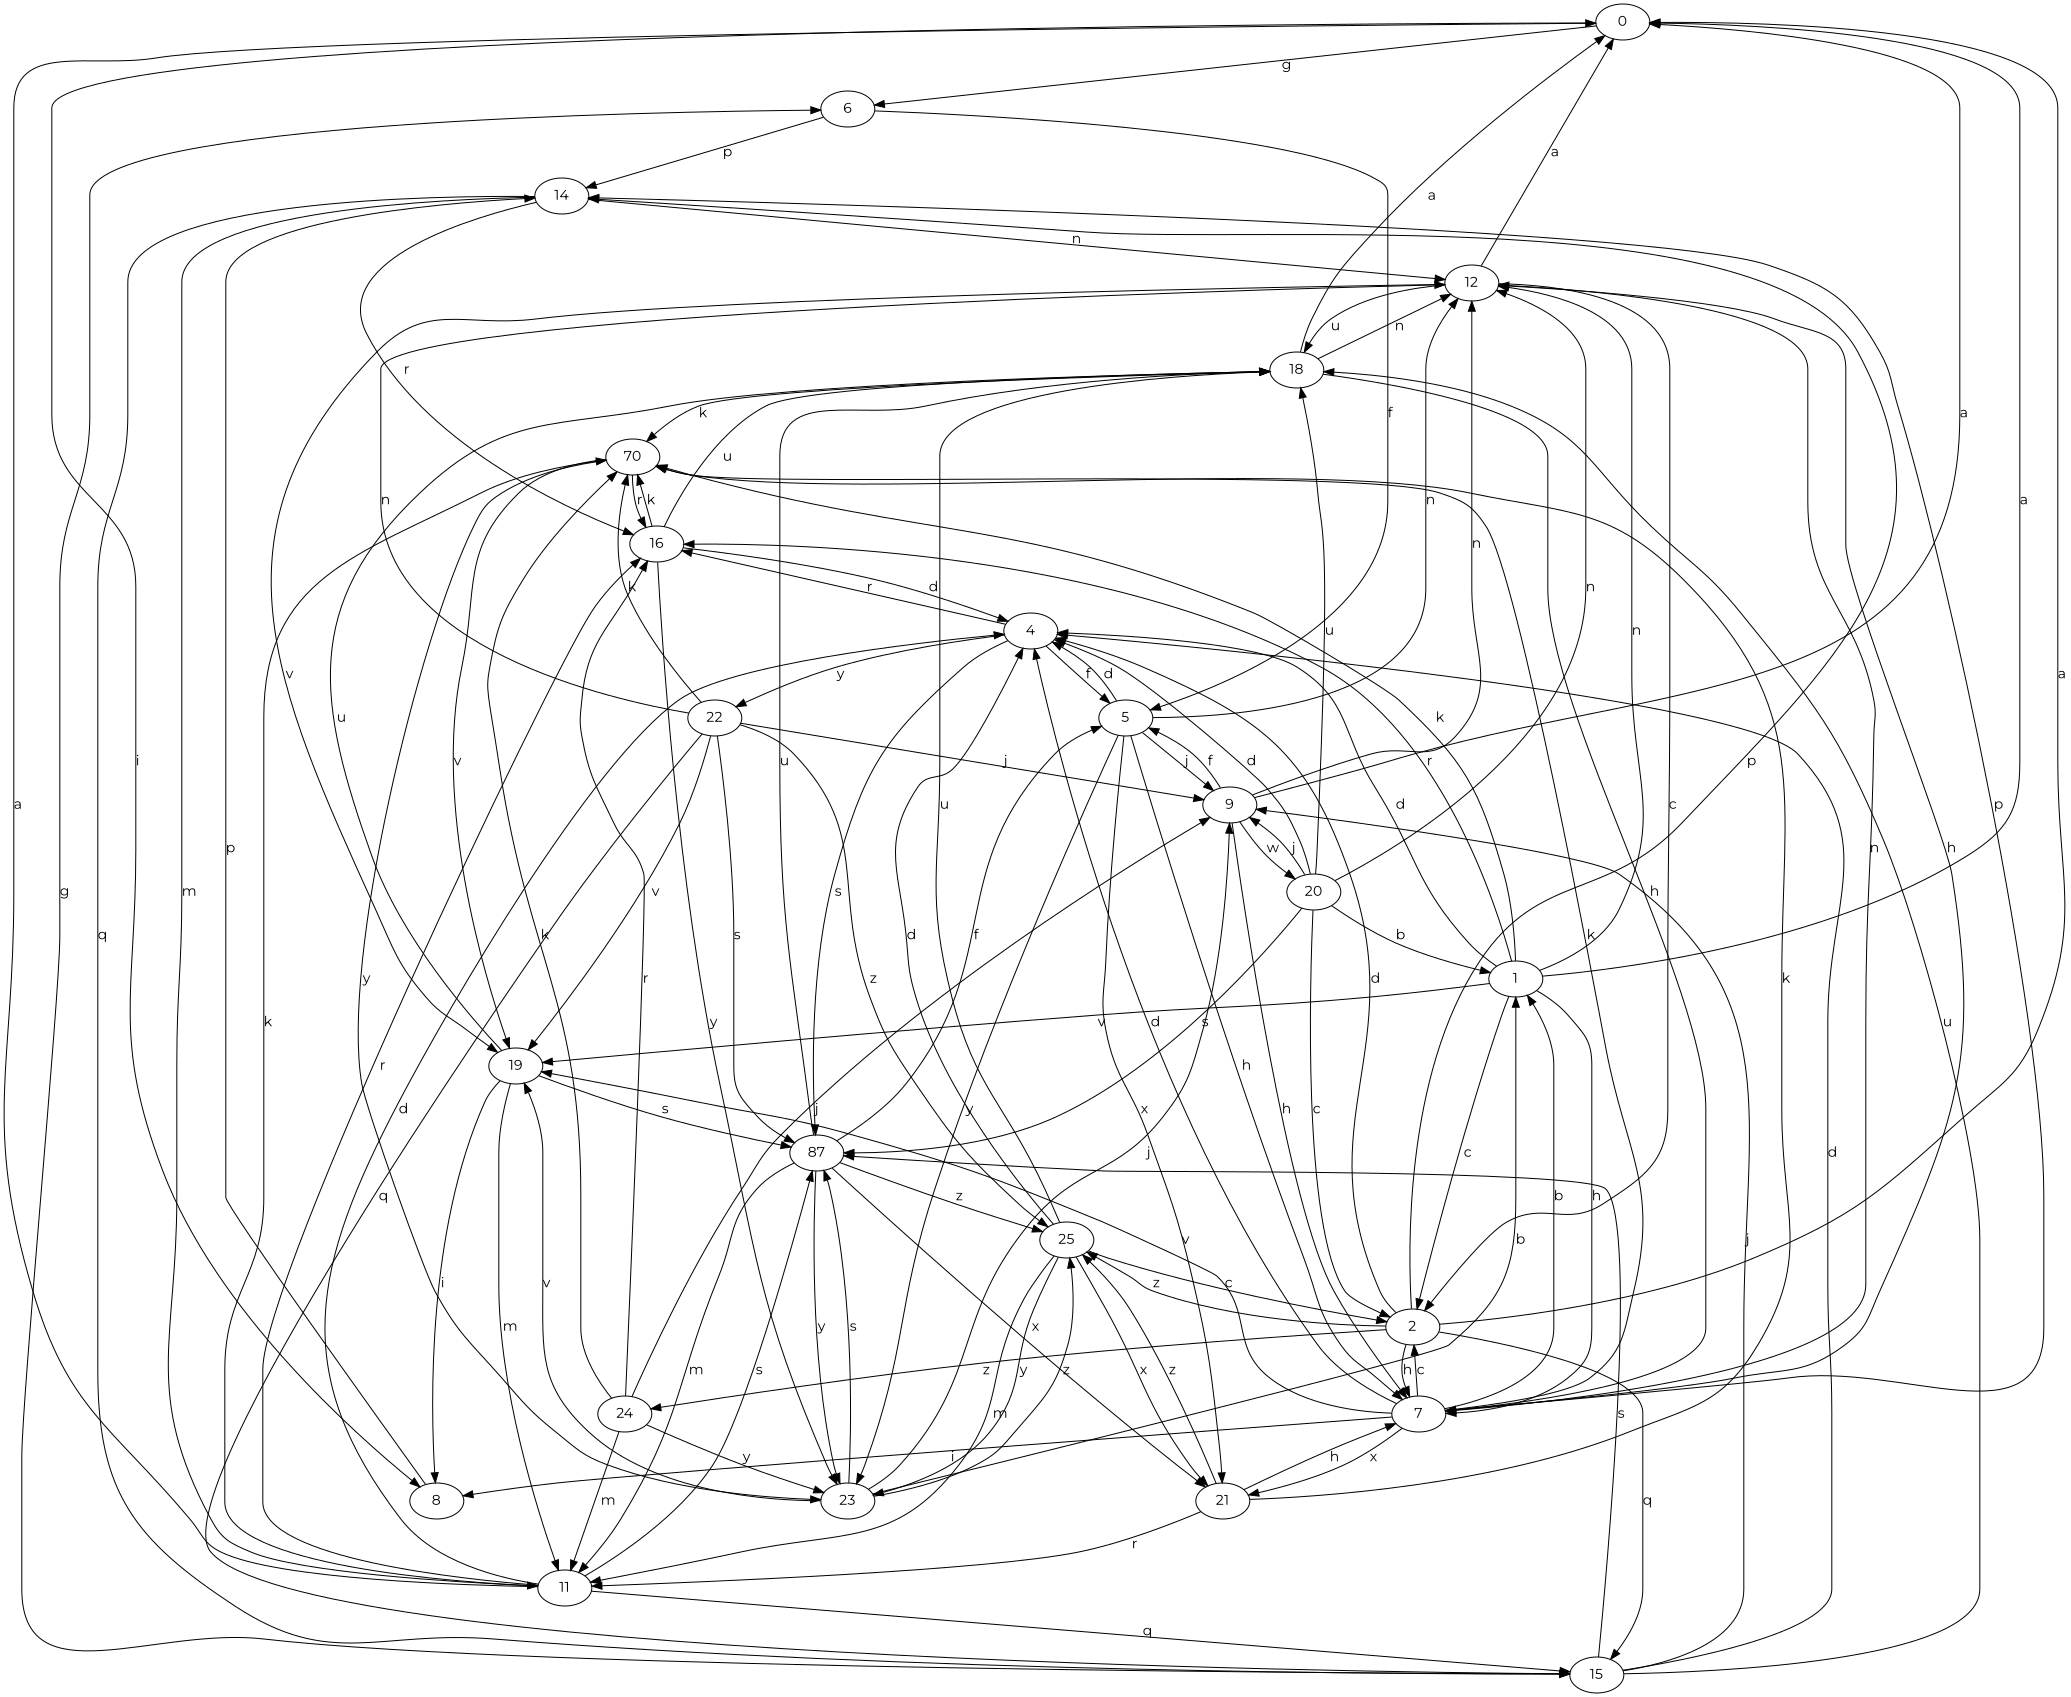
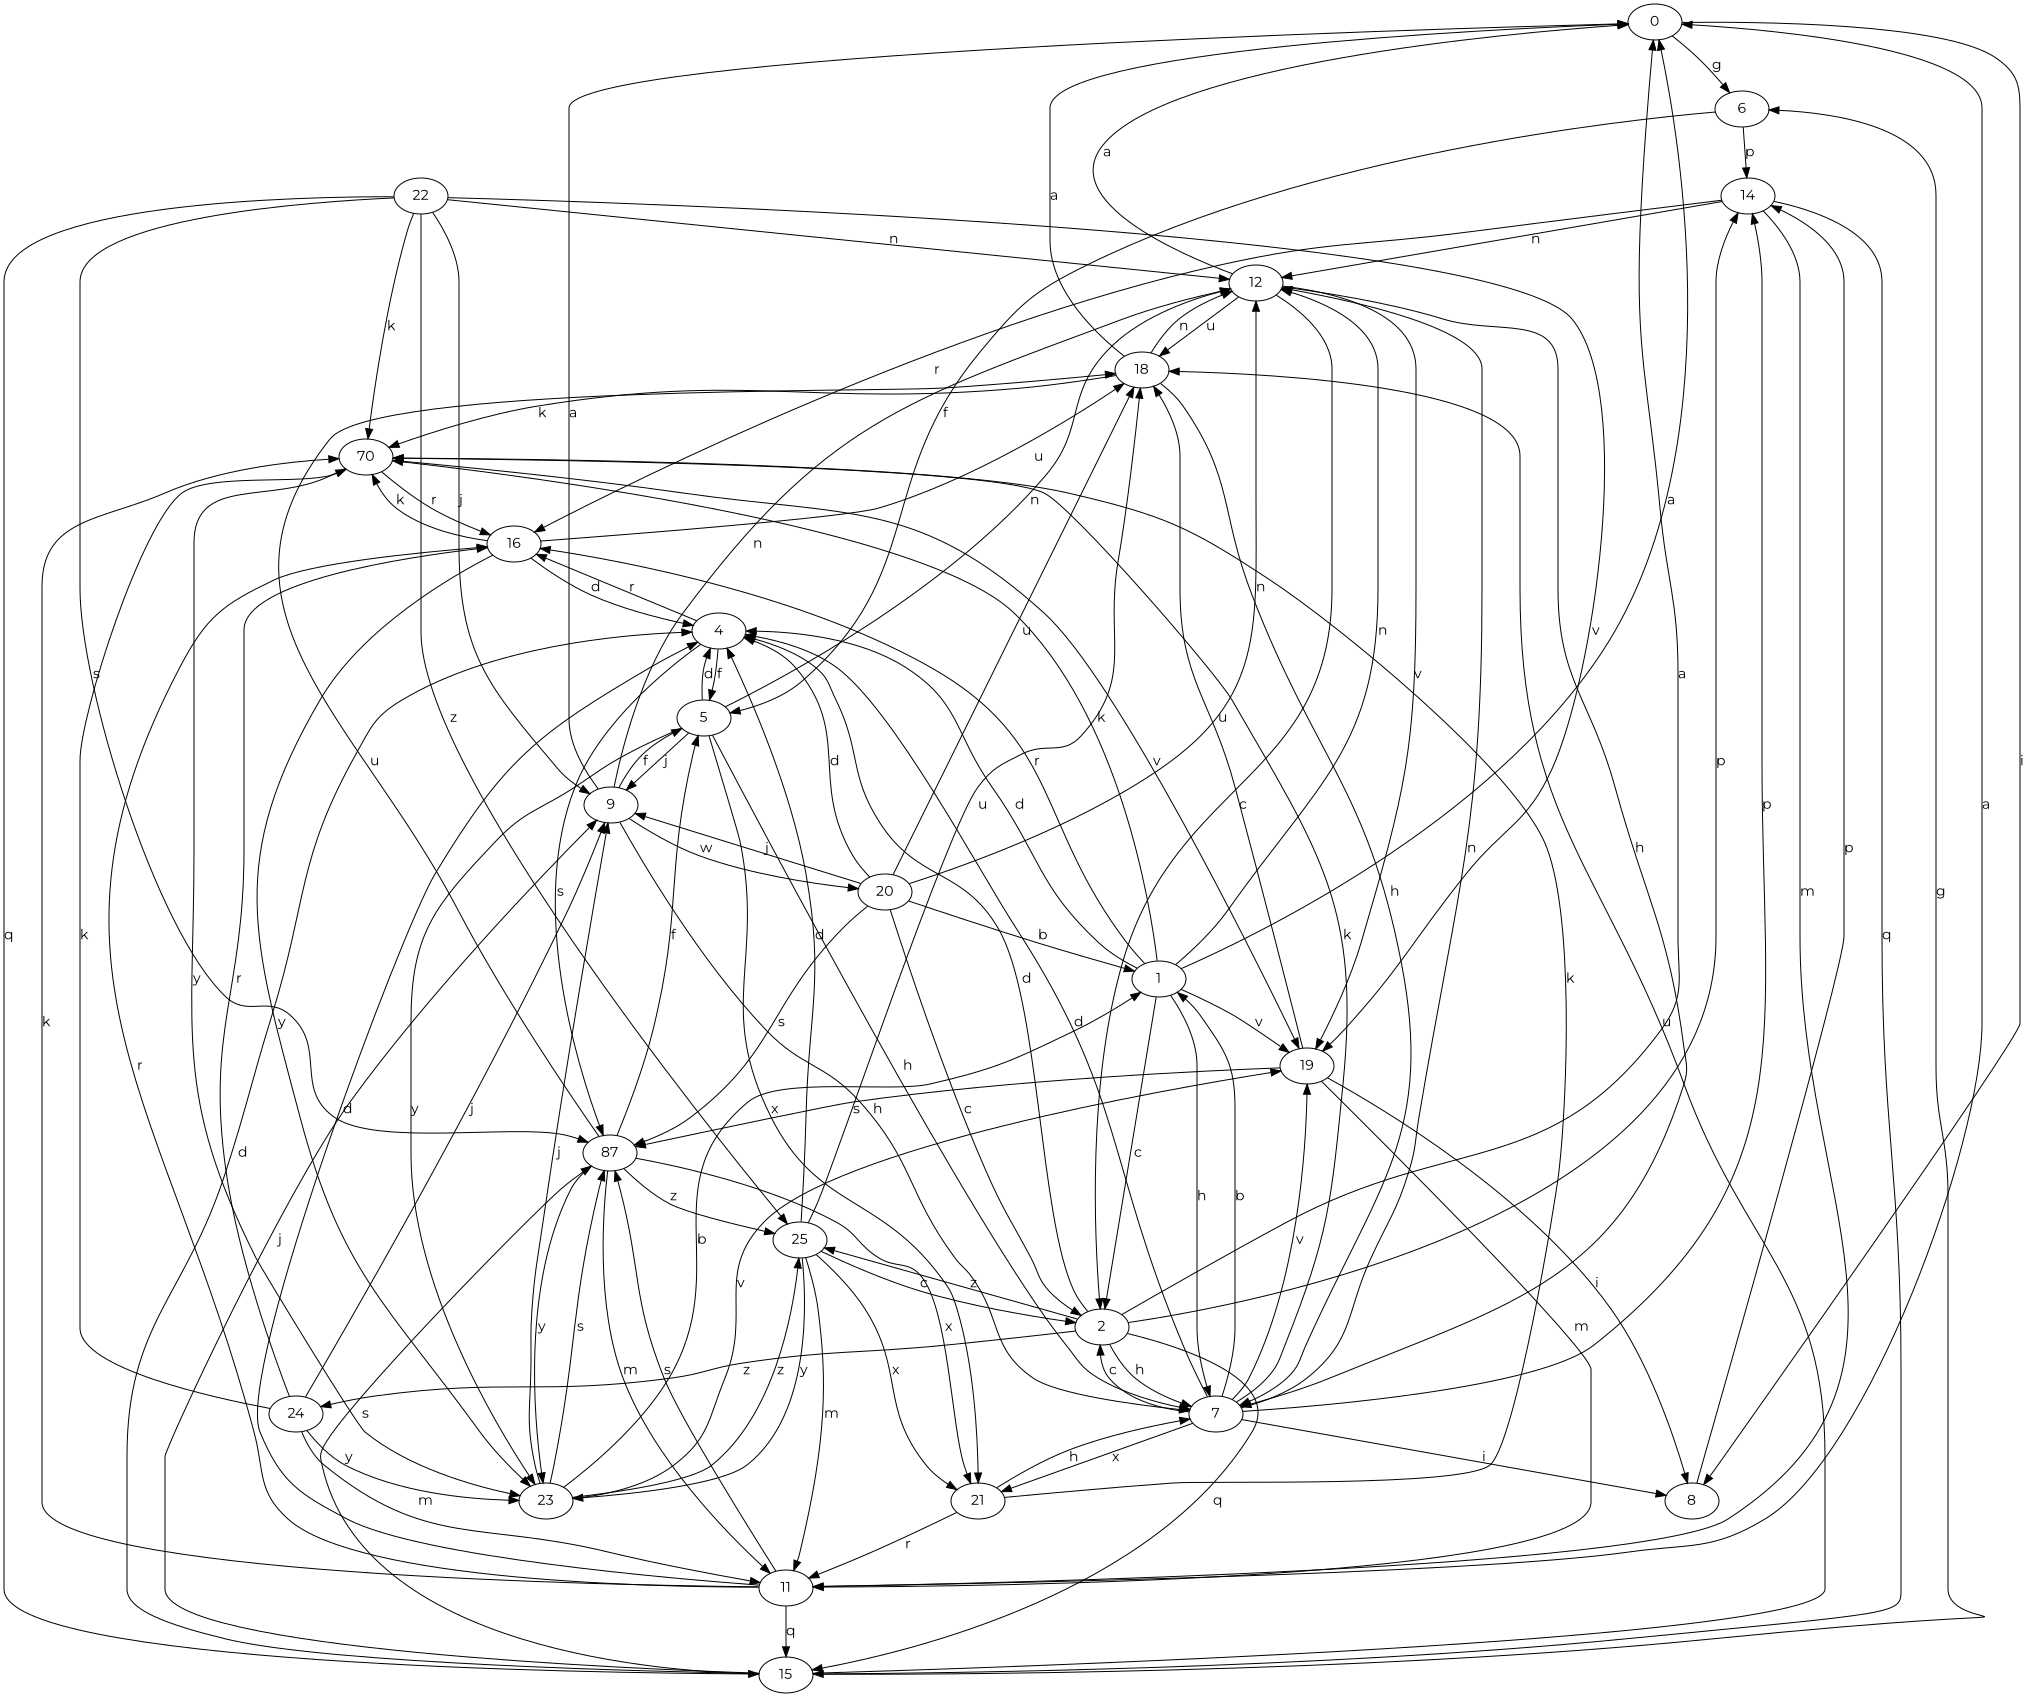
(872, 658) -> none
(1162, 1367) -> none
